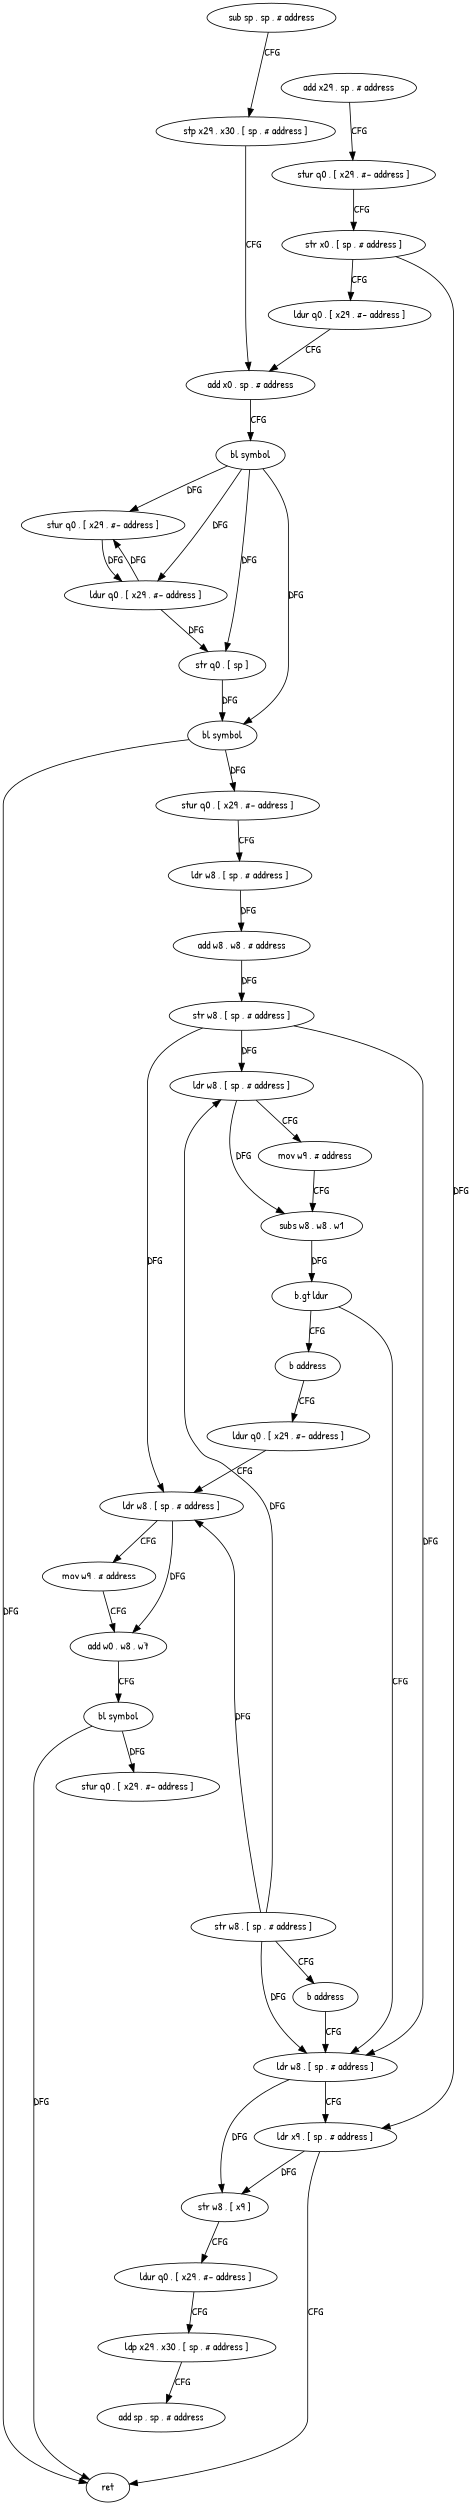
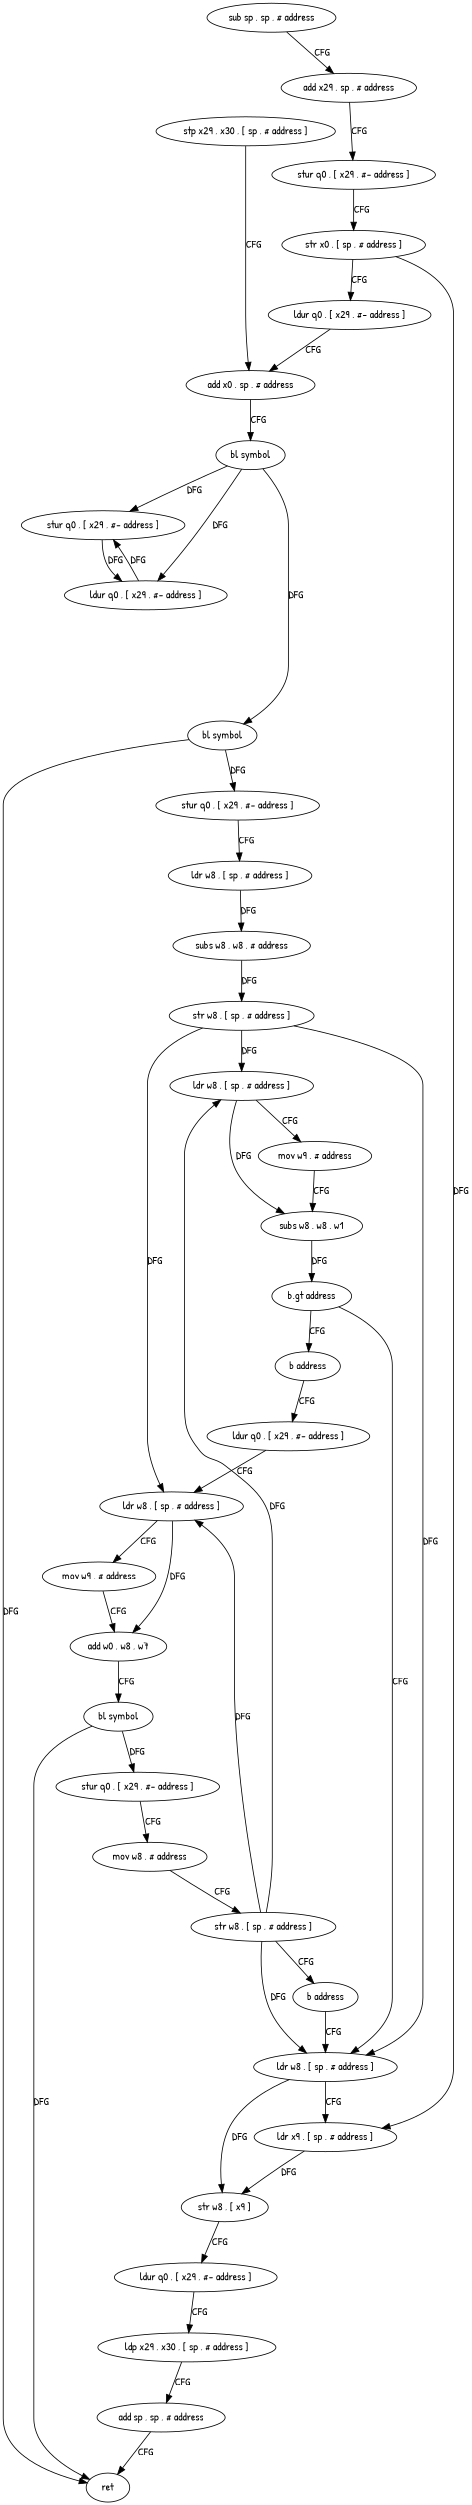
(260, 70) -> (307, 50)
(222, 665) -> none
(242, 946) -> (242, 946)
(312, 1296) -> (312, 1296)
none -> (150, 1857)
(308, 2379) -> (137, 2450)
